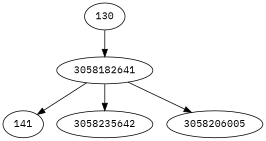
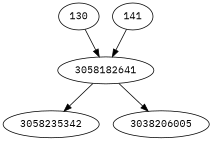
(65, 97) -> (121, 40)
(105, 124) -> (51, 124)
(215, 124) -> (161, 124)
